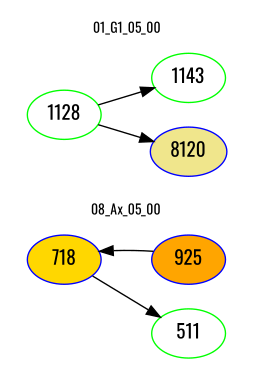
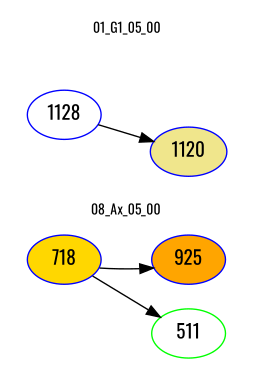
(189, 78) -> none
(64, 115) -> (64, 115)
(189, 152) -> (189, 152)
(134, 250) -> (119, 269)
